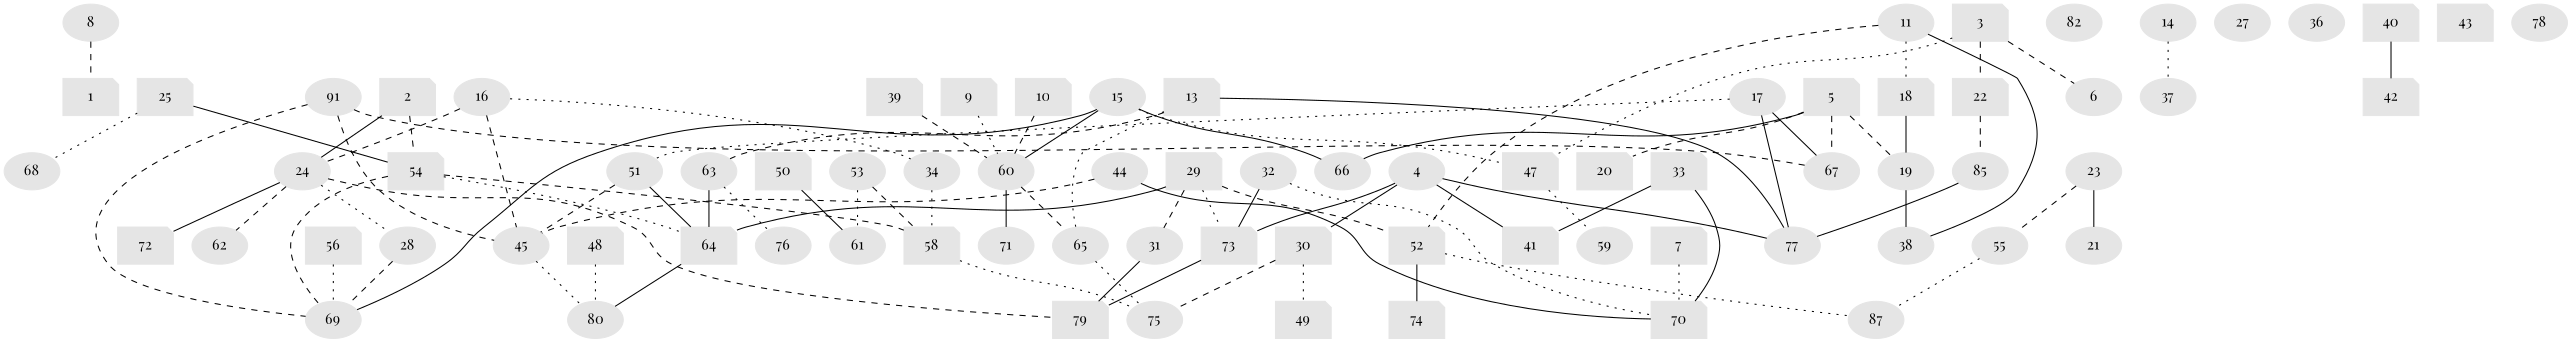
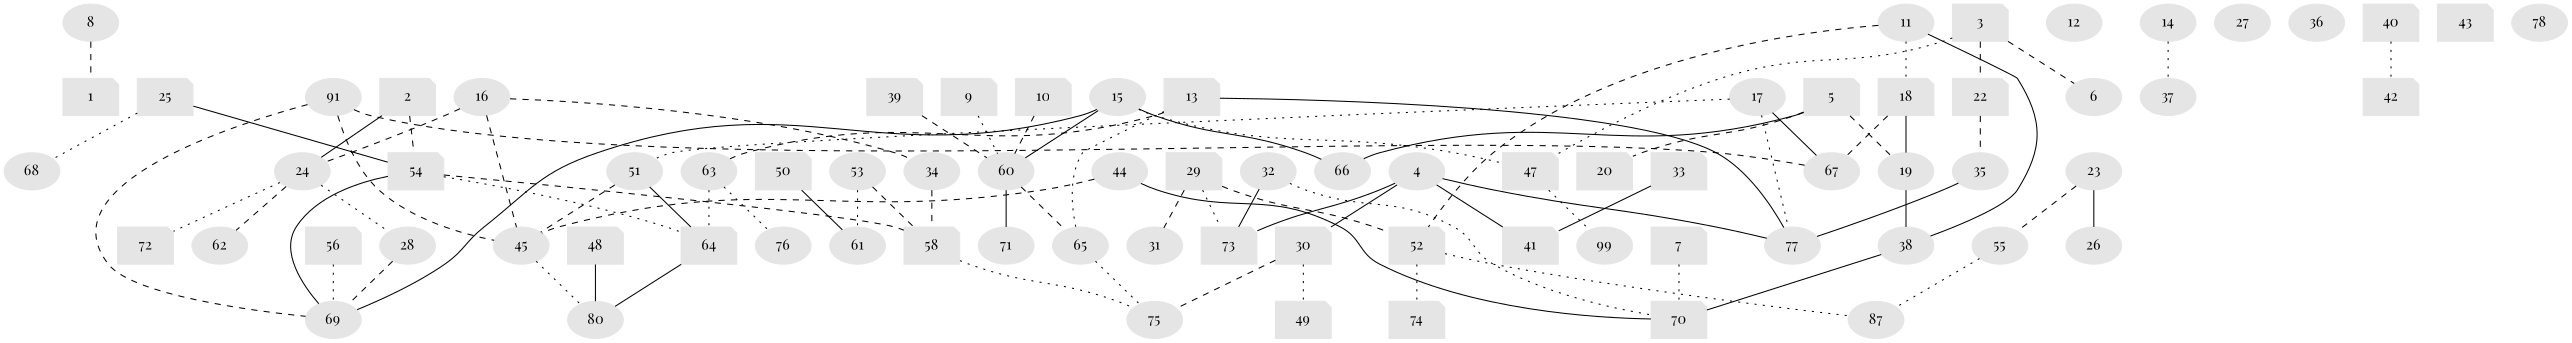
(2074, 23) -> (2074, 23)
(2391, 60) -> (2391, 60)
(712, 116) -> (712, 116)
(1832, 134) -> (1864, 139)
(1775, 171) -> (1775, 171)
(1980, 171) -> (1980, 171)
(227, 207) -> (227, 207)
(951, 208) -> none
(709, 209) -> (709, 209)
(932, 214) -> (932, 209)
(303, 218) -> (303, 218)
(1605, 246) -> (1605, 246)
(1720, 246) -> (1794, 282)
(2094, 246) -> (2094, 246)
(595, 283) -> (595, 283)
(1417, 287) -> (1417, 287)
(1080, 320) -> none
